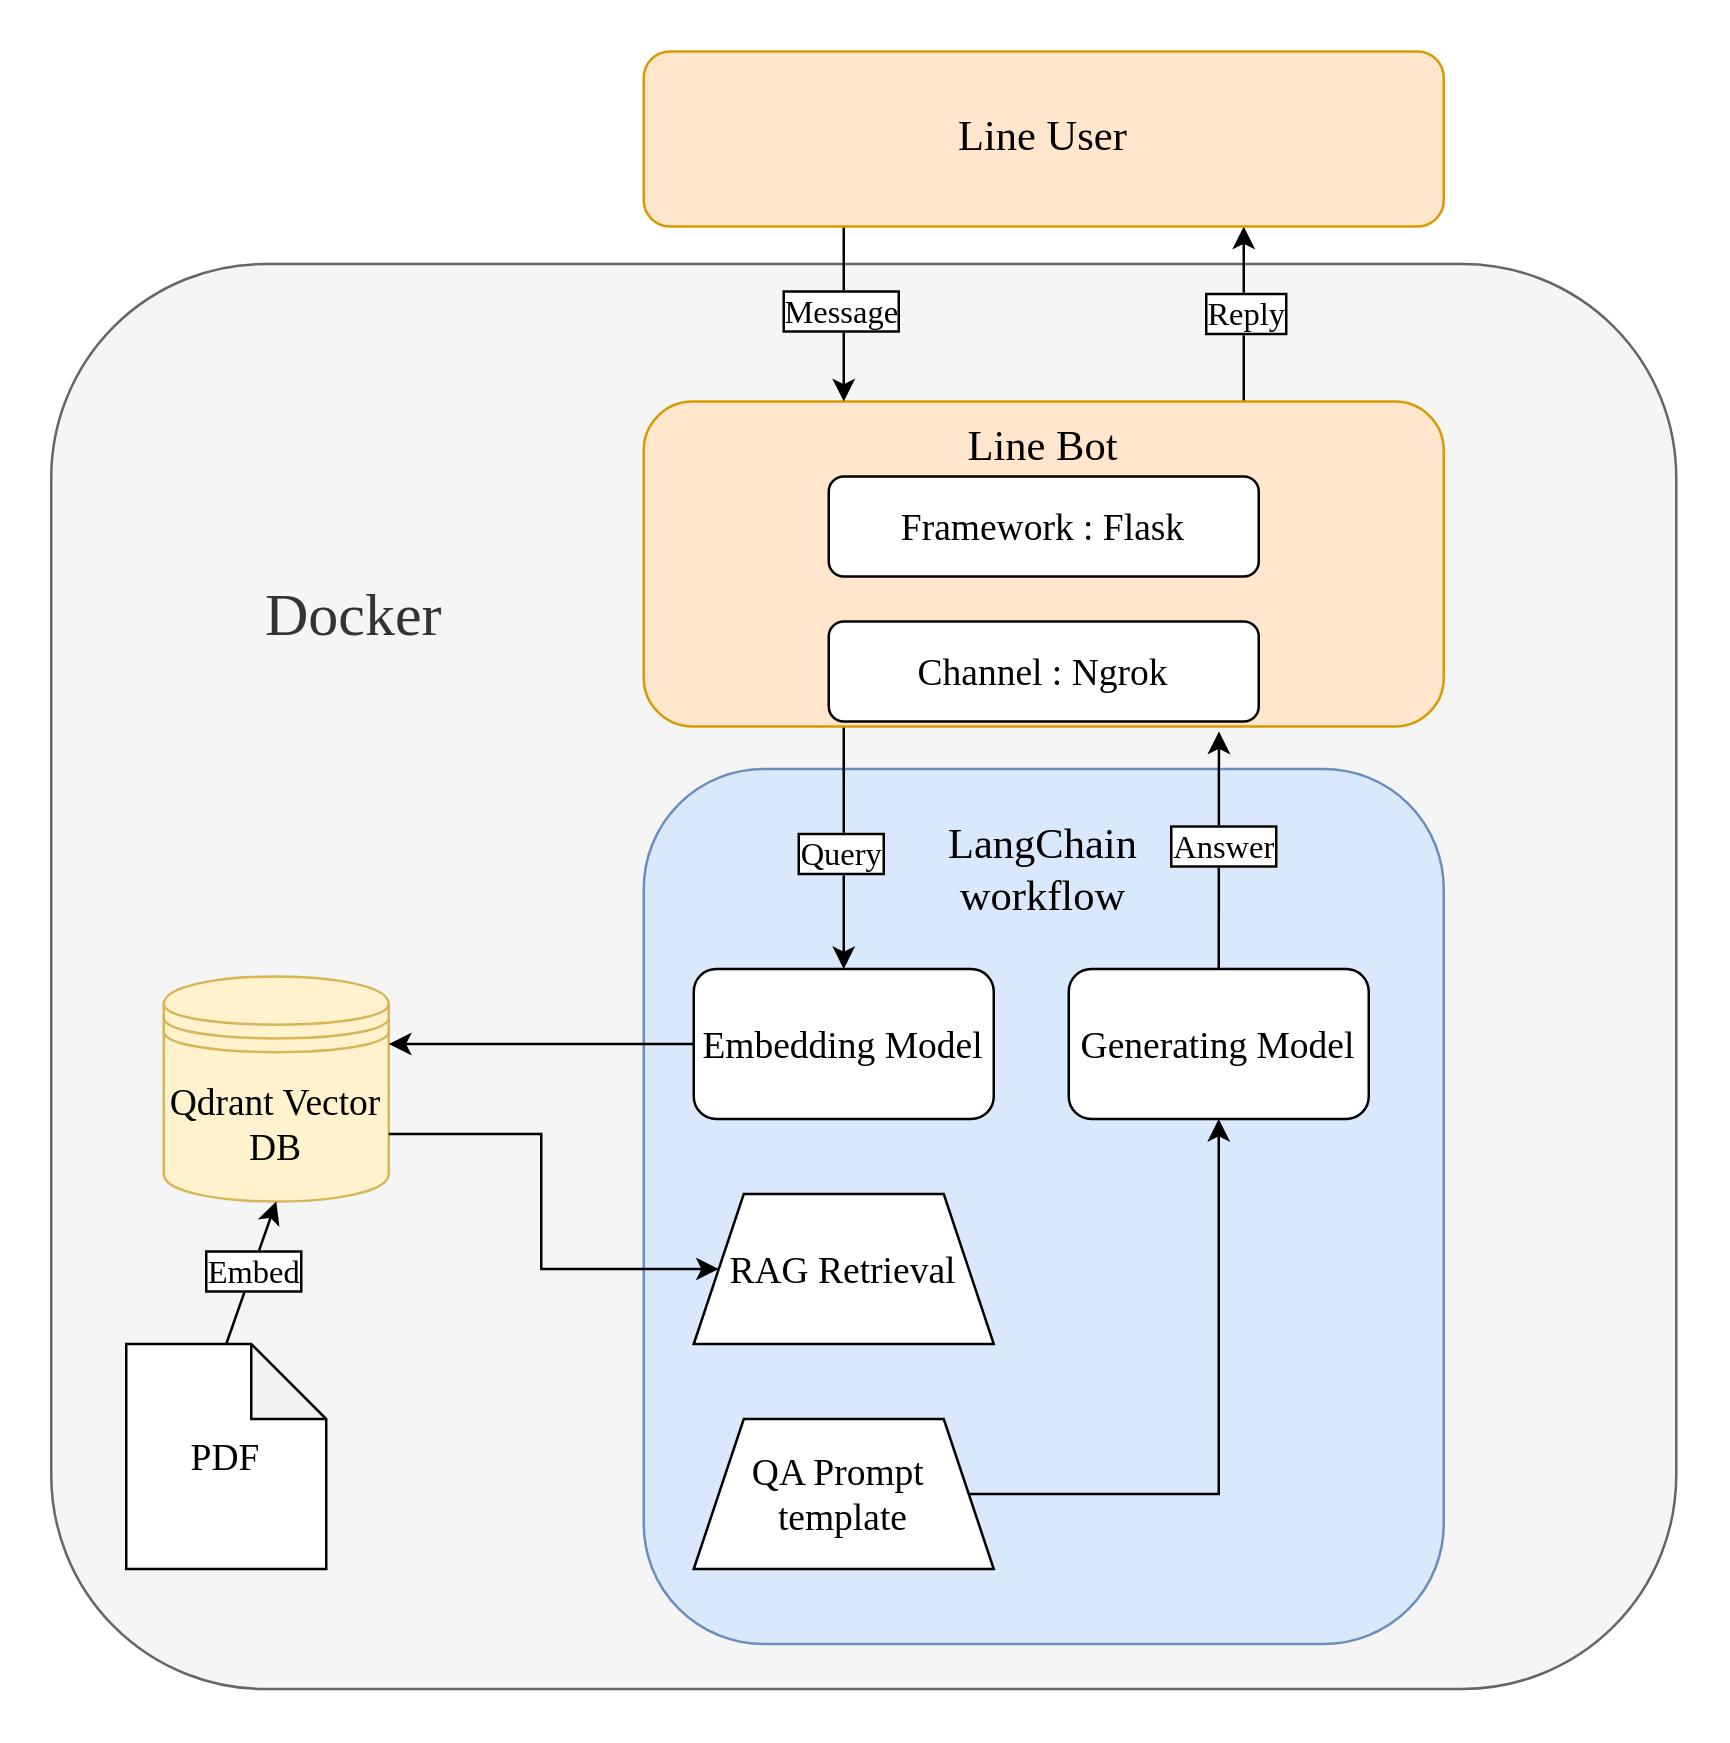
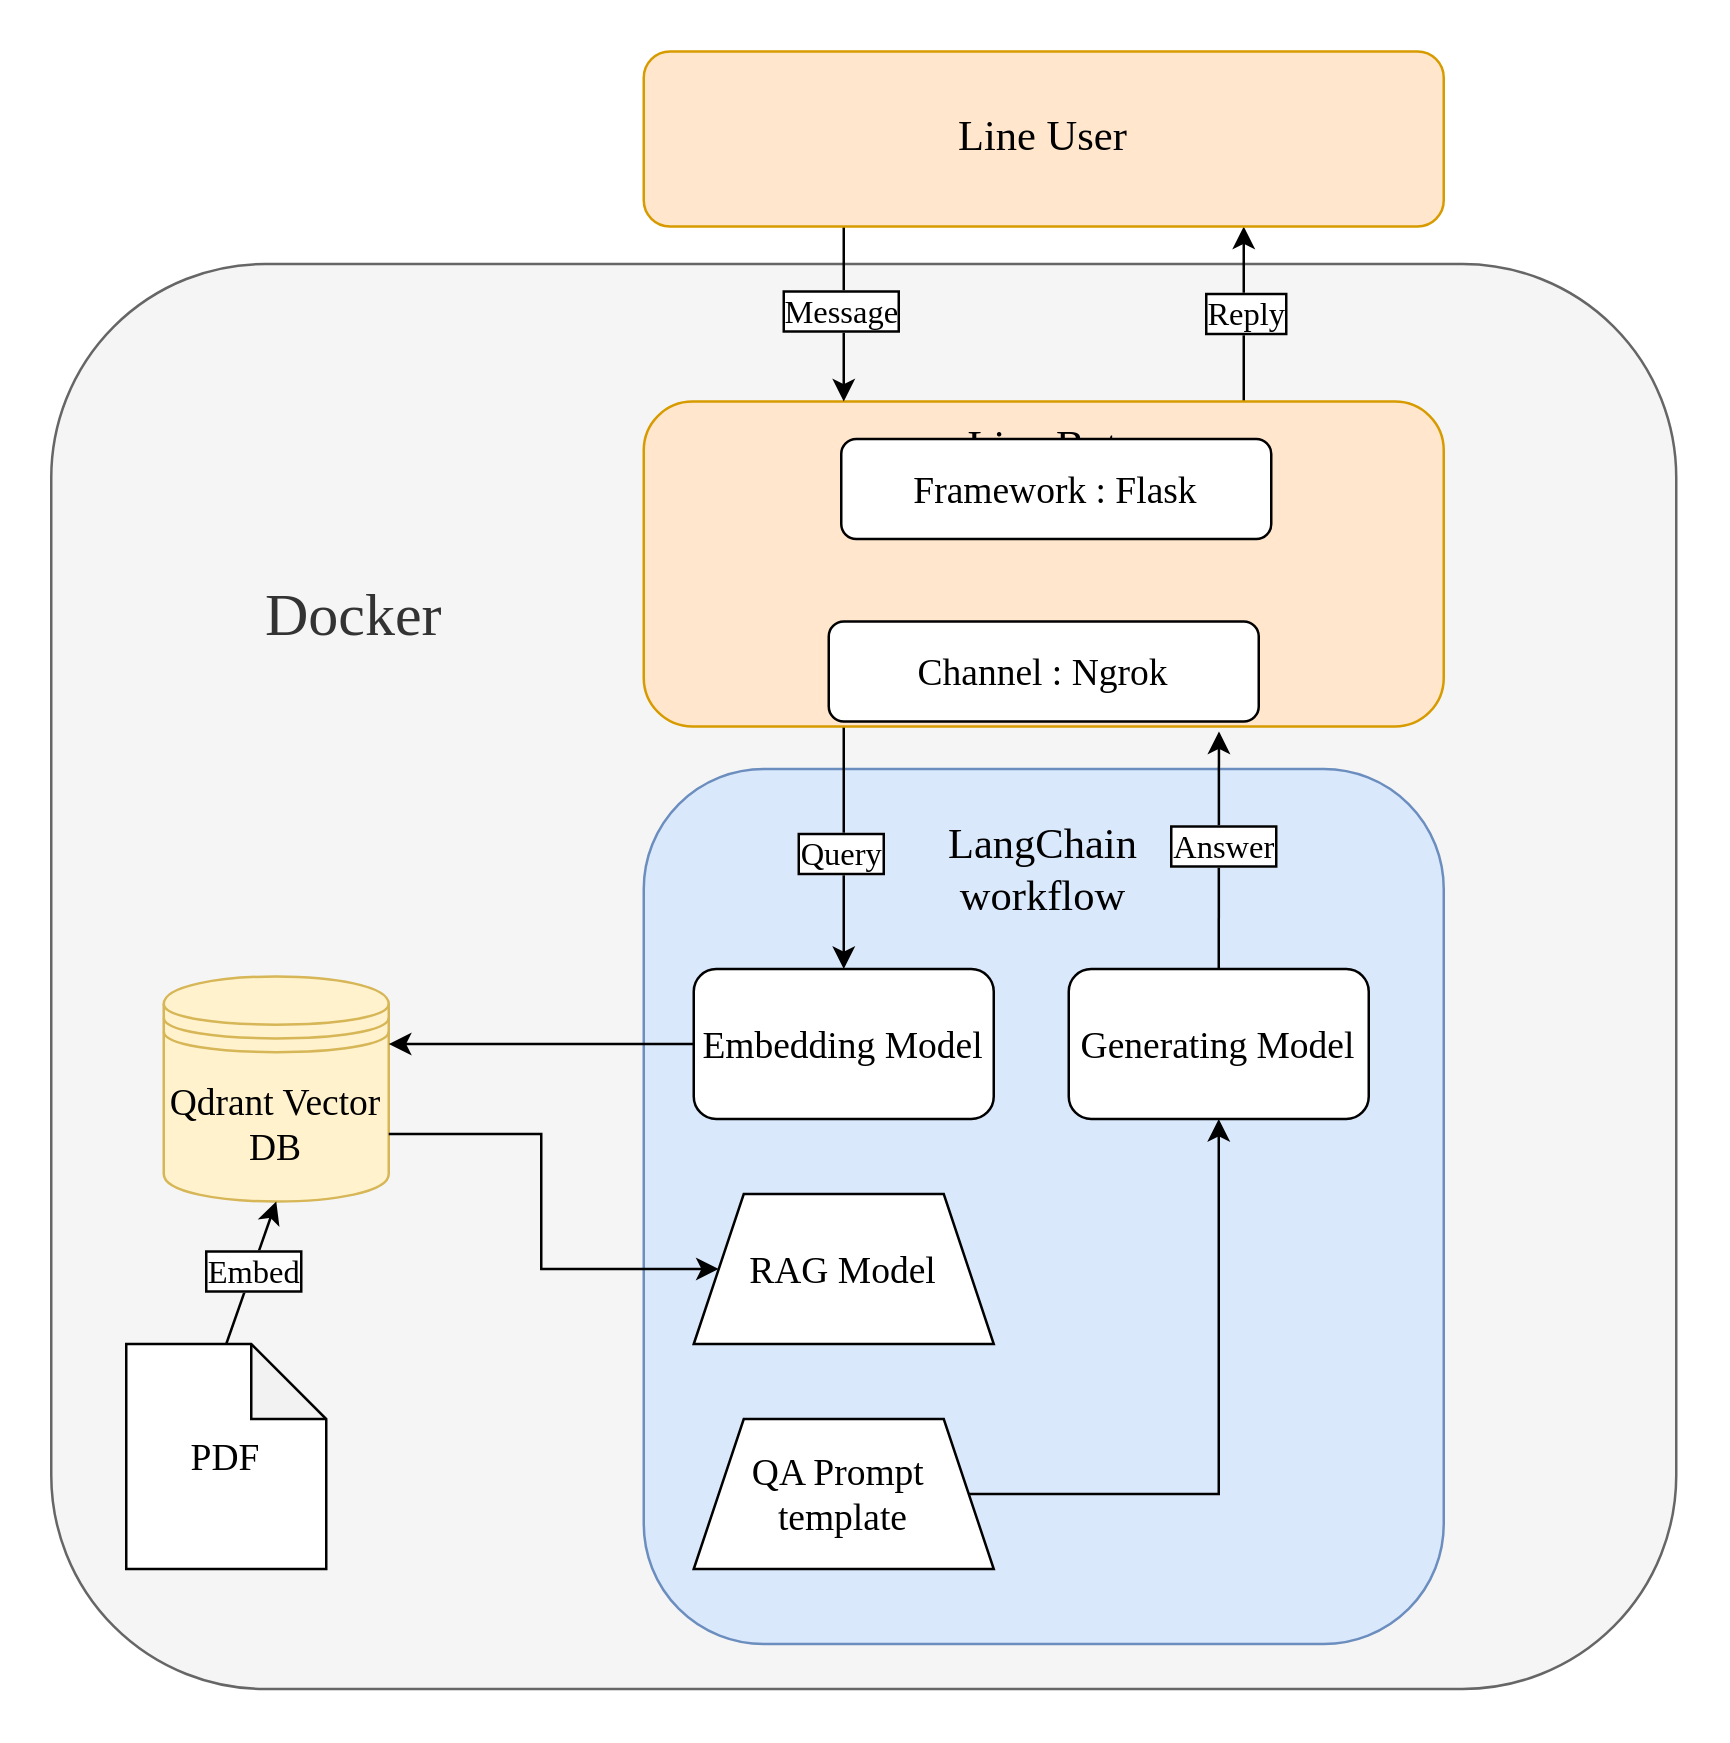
(1044, 526) -> (1056, 489)
(844, 1269) -> (844, 1269)
